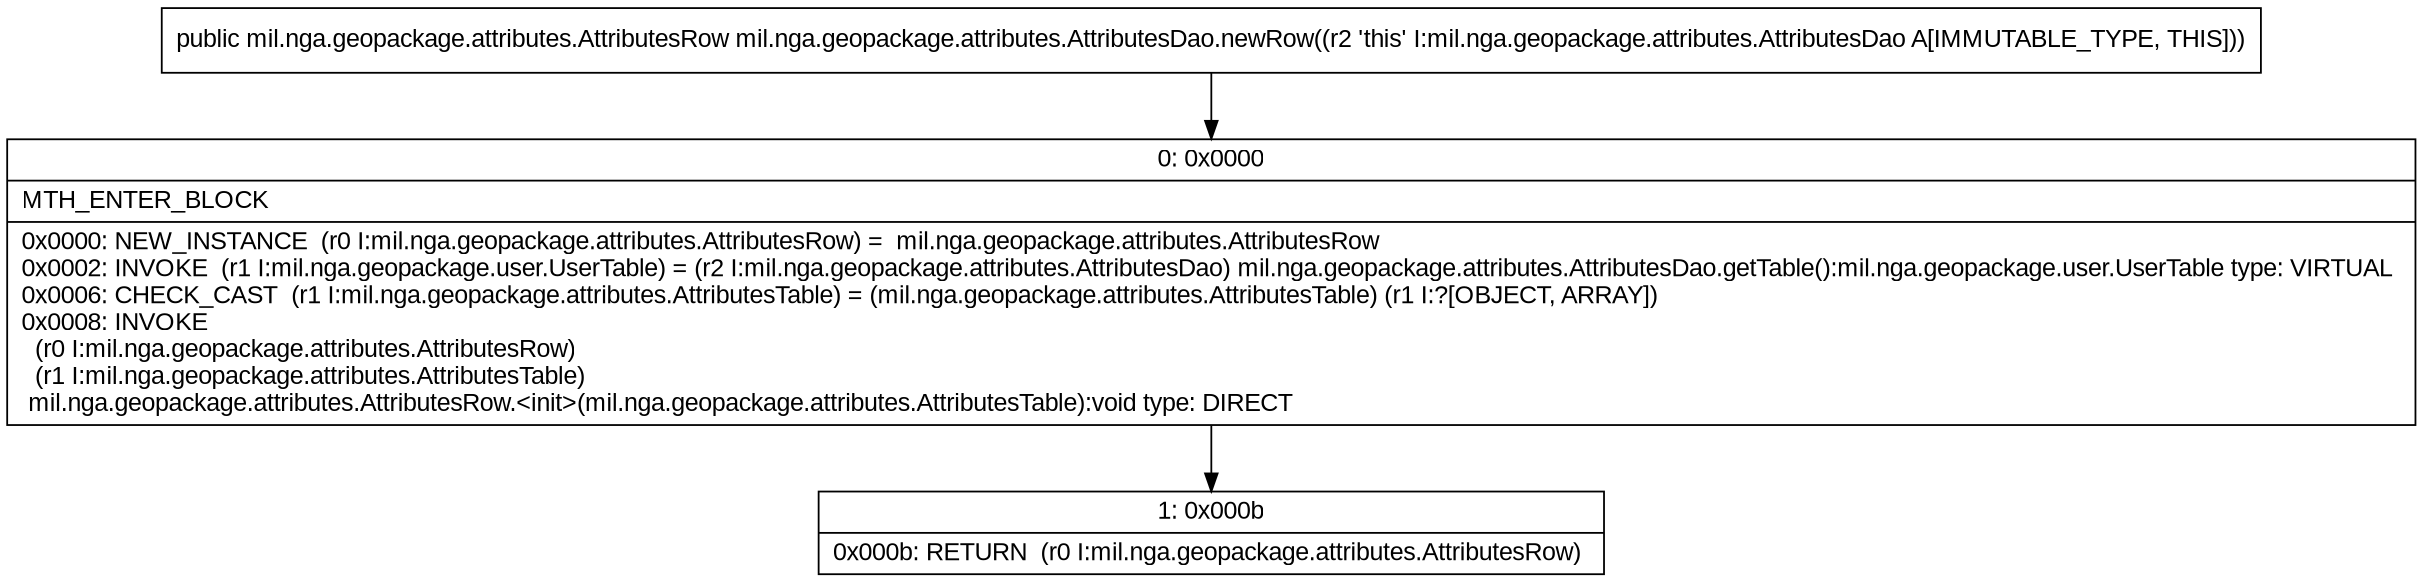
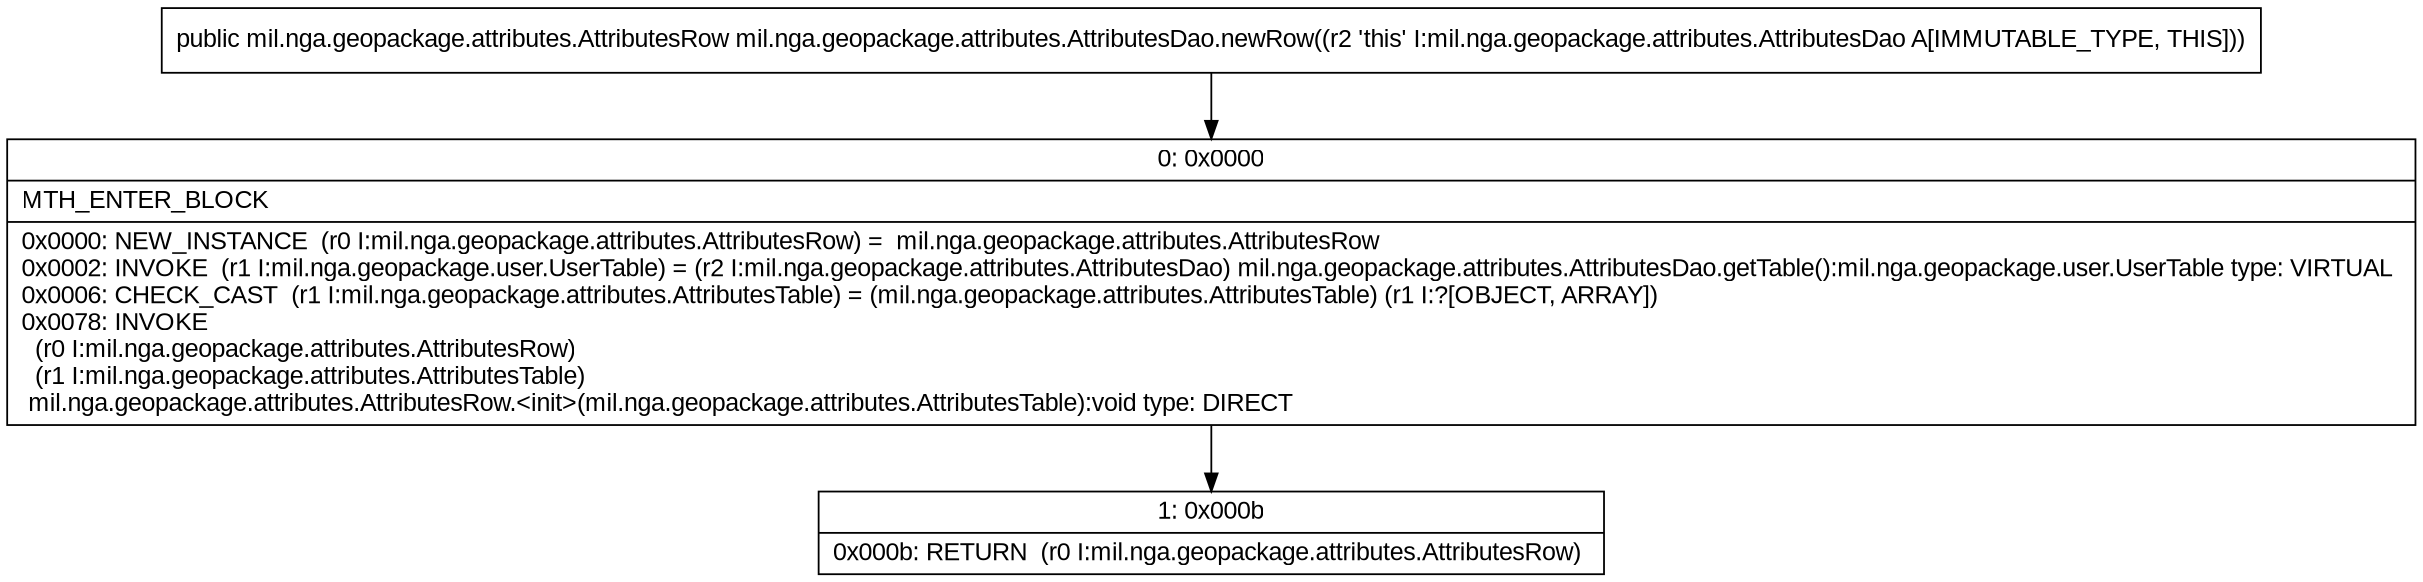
(122, 323) -> (122, 323)
